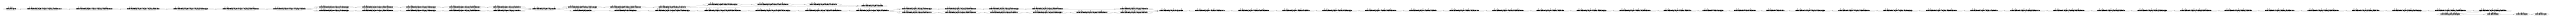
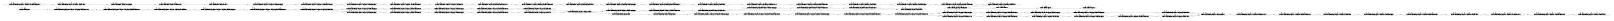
(334, 7) -> (362, 9)
(1591, 11) -> none
